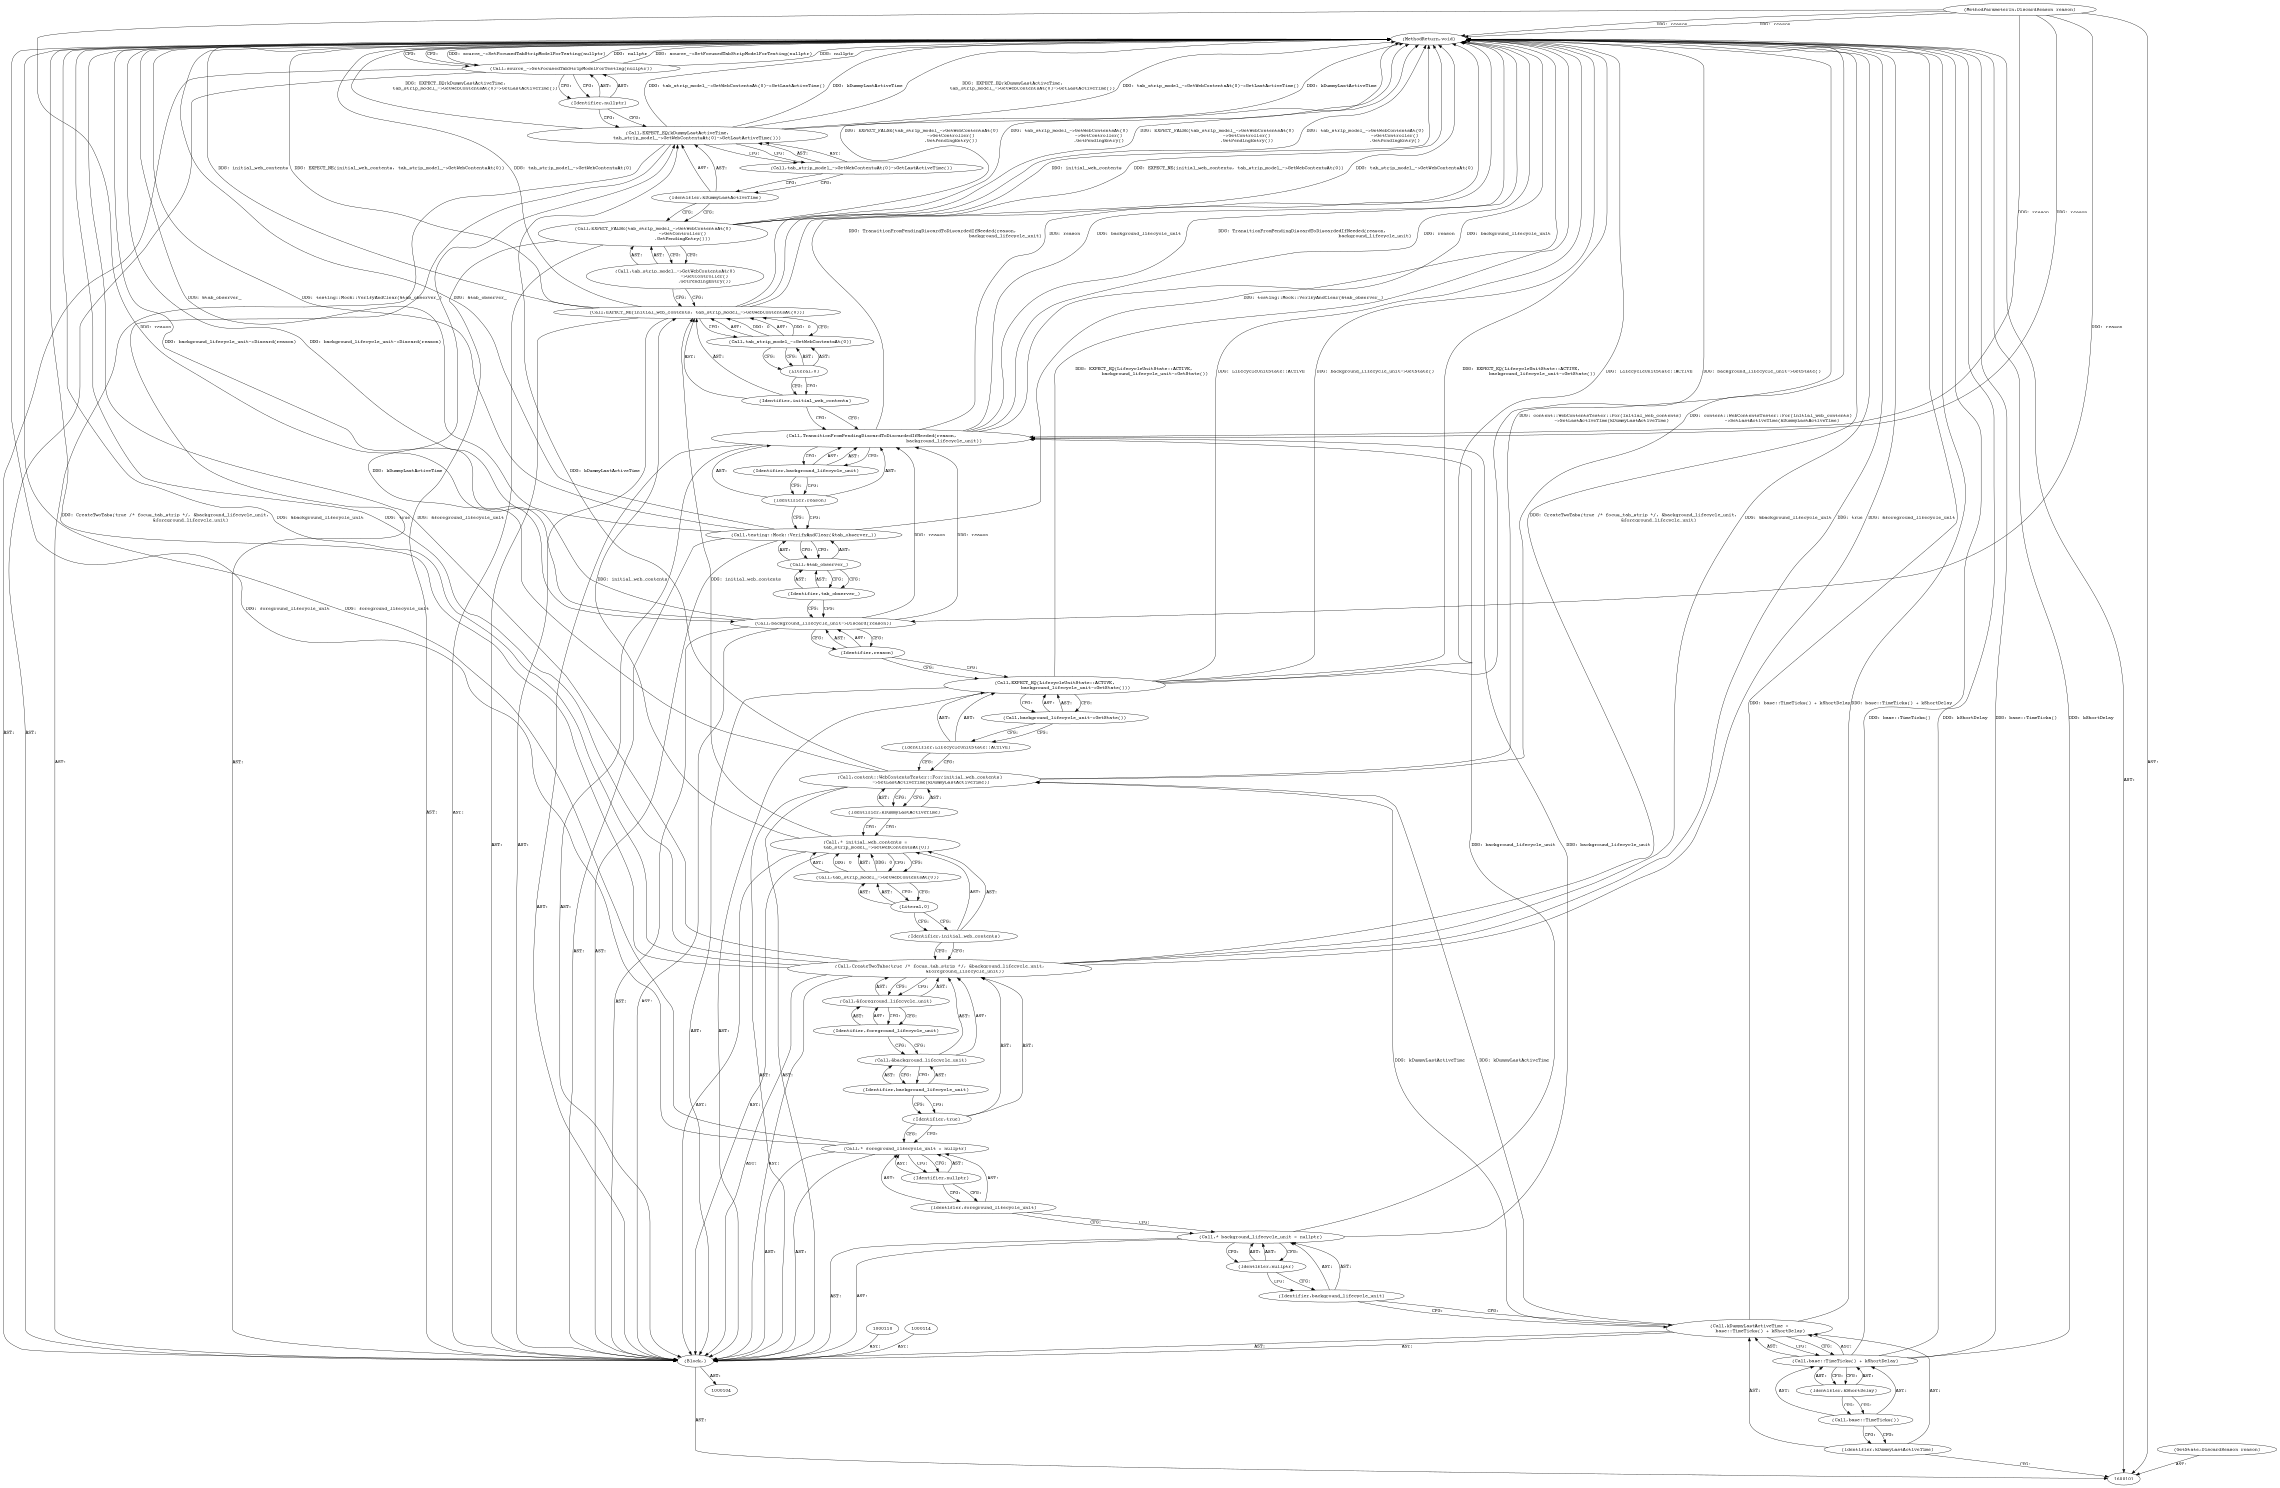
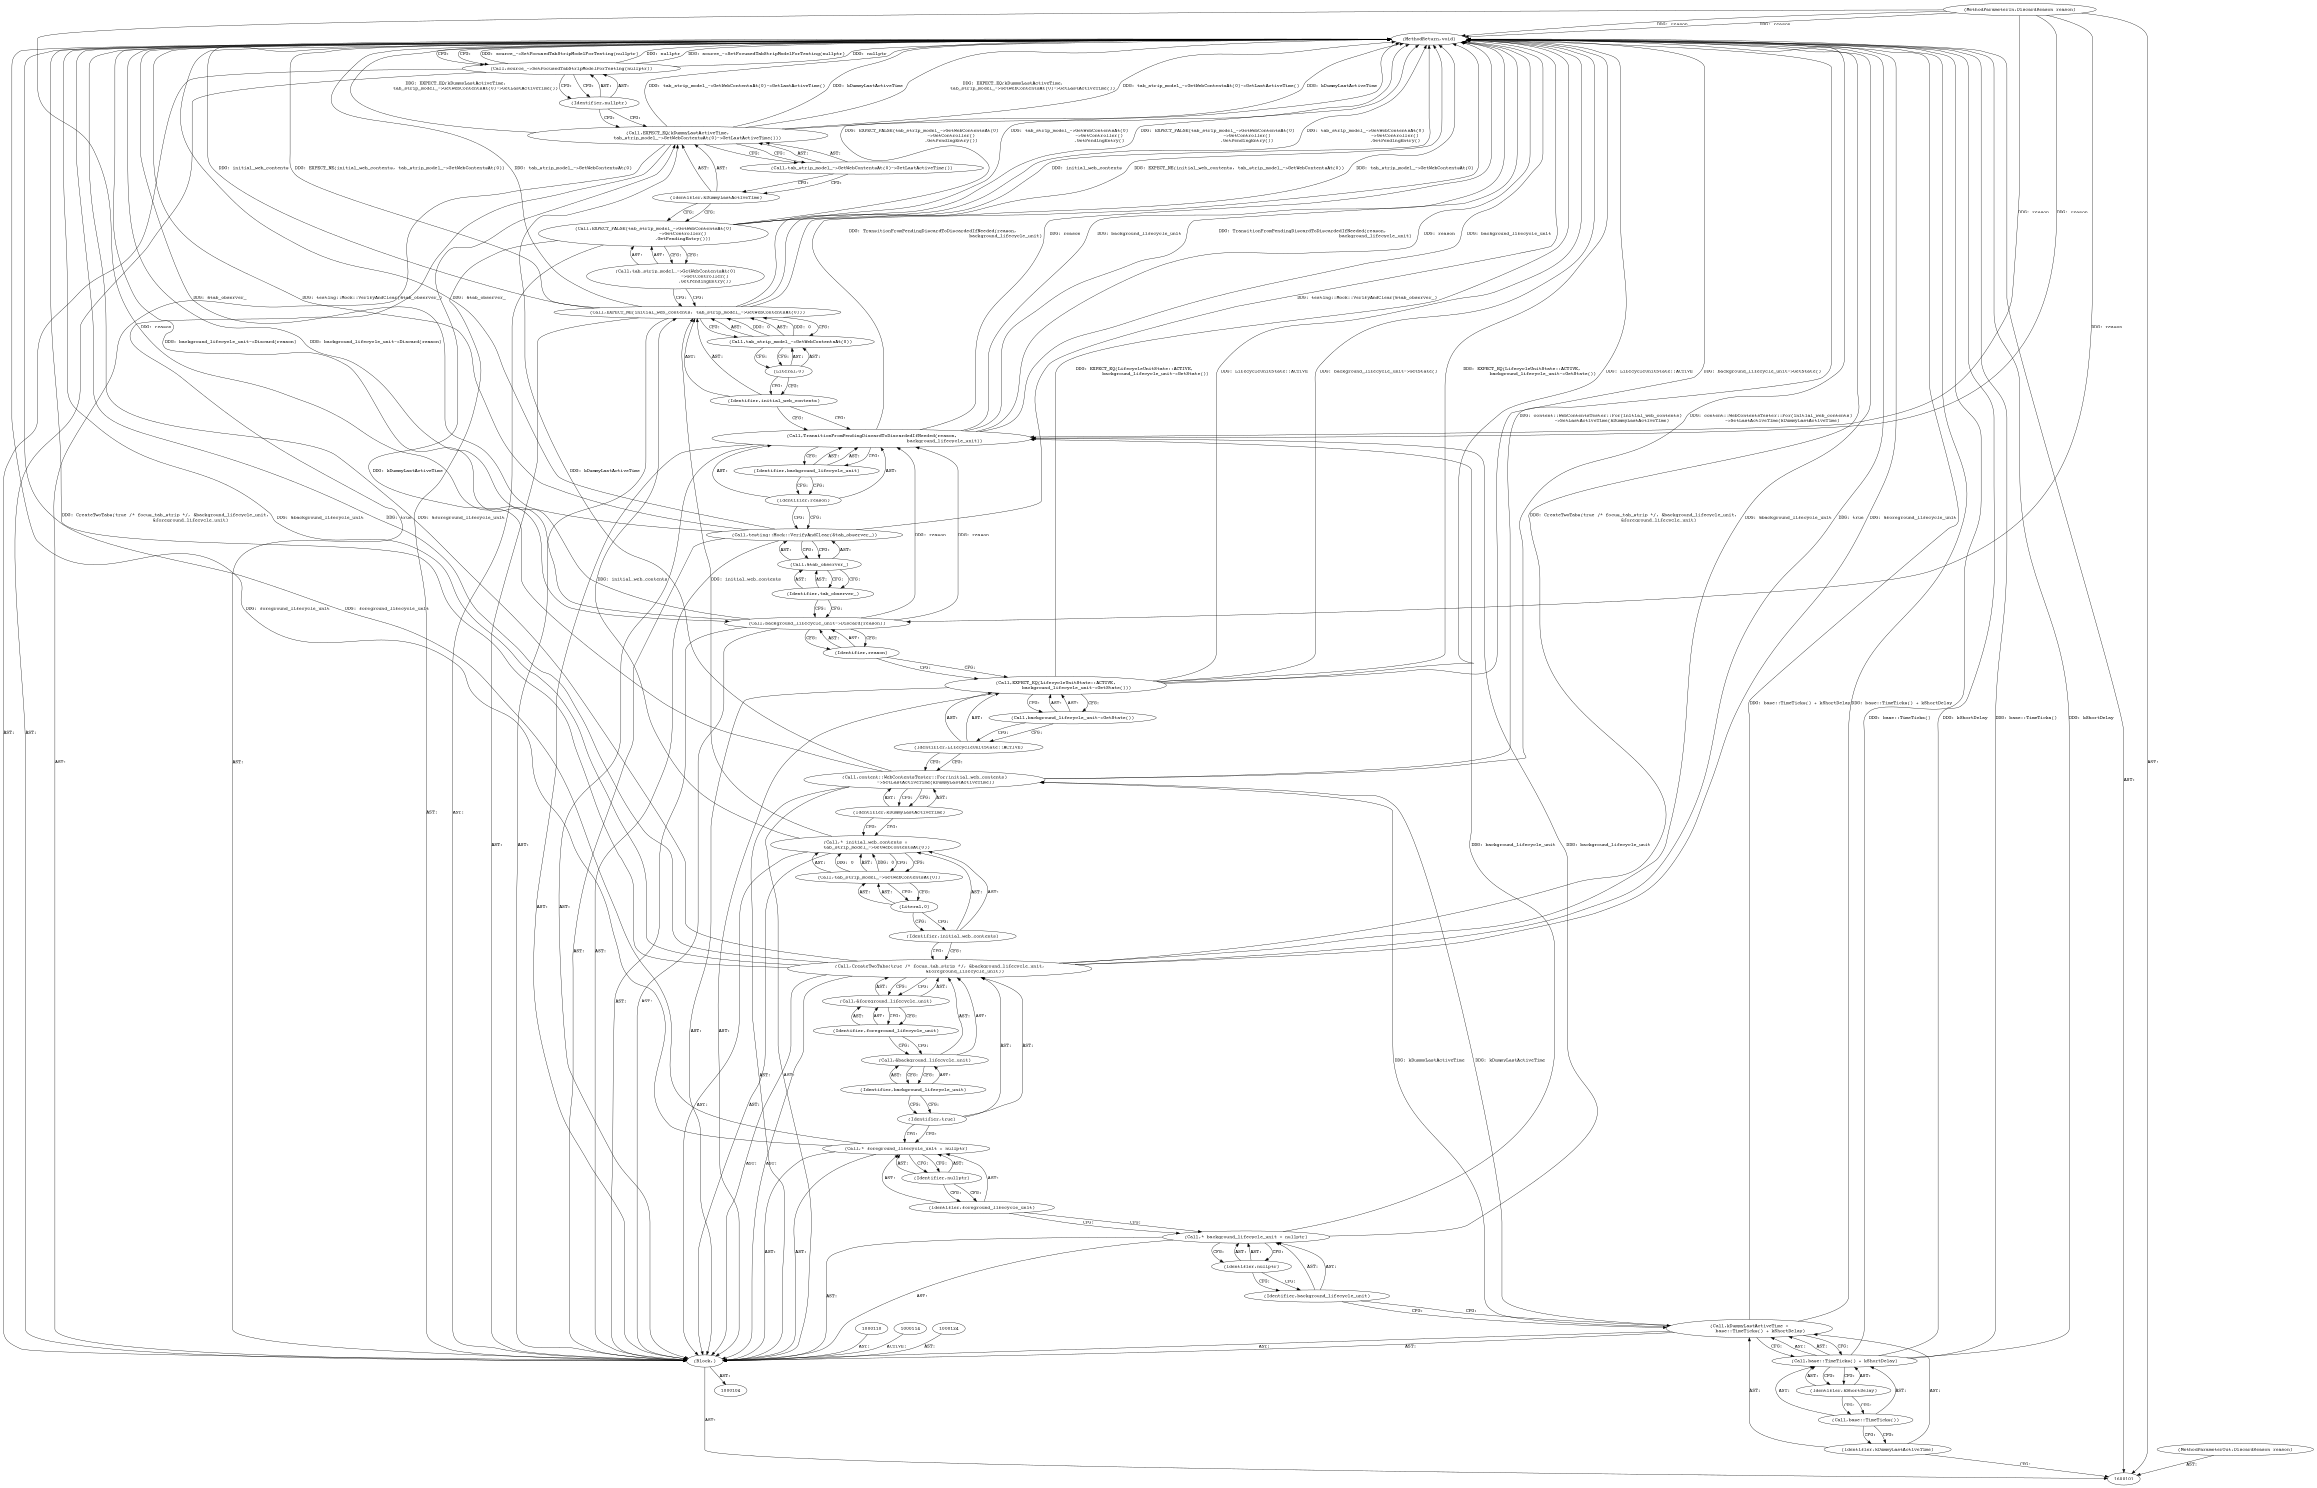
none -> (949, 1329)
(905, 1346) -> (898, 1346)
(2217, 1449) -> (2235, 1449)
